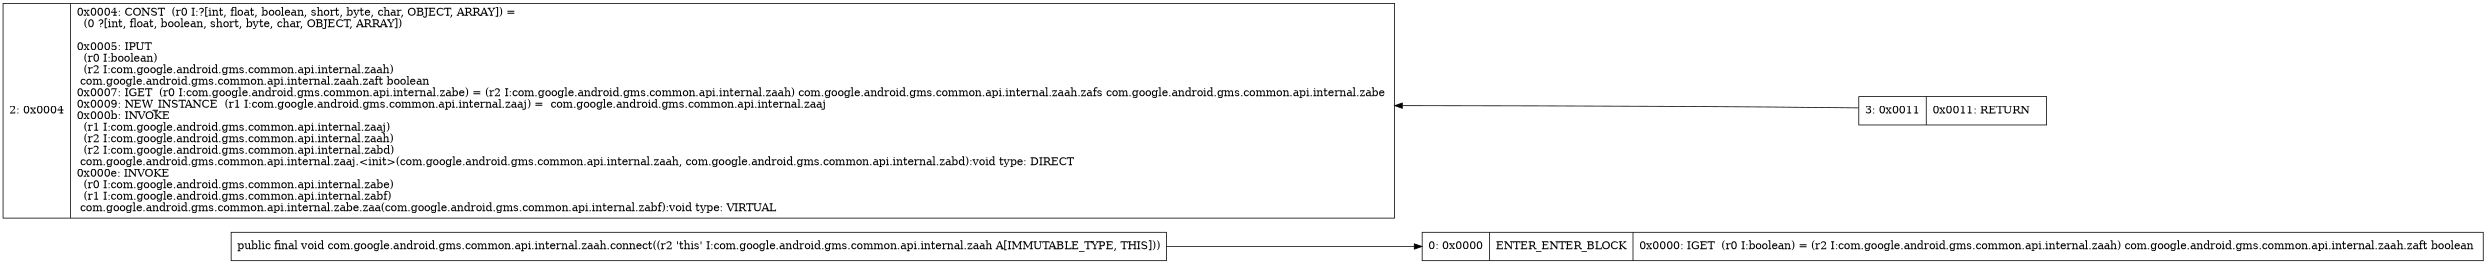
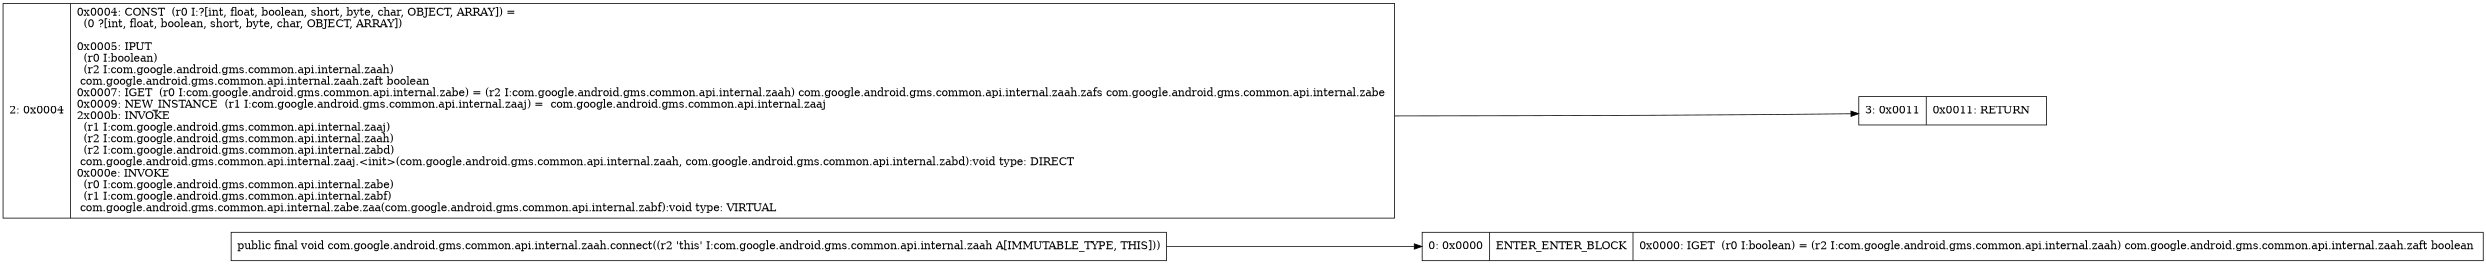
(1631, 106) -> (1623, 115)
(127, 116) -> (127, 116)
